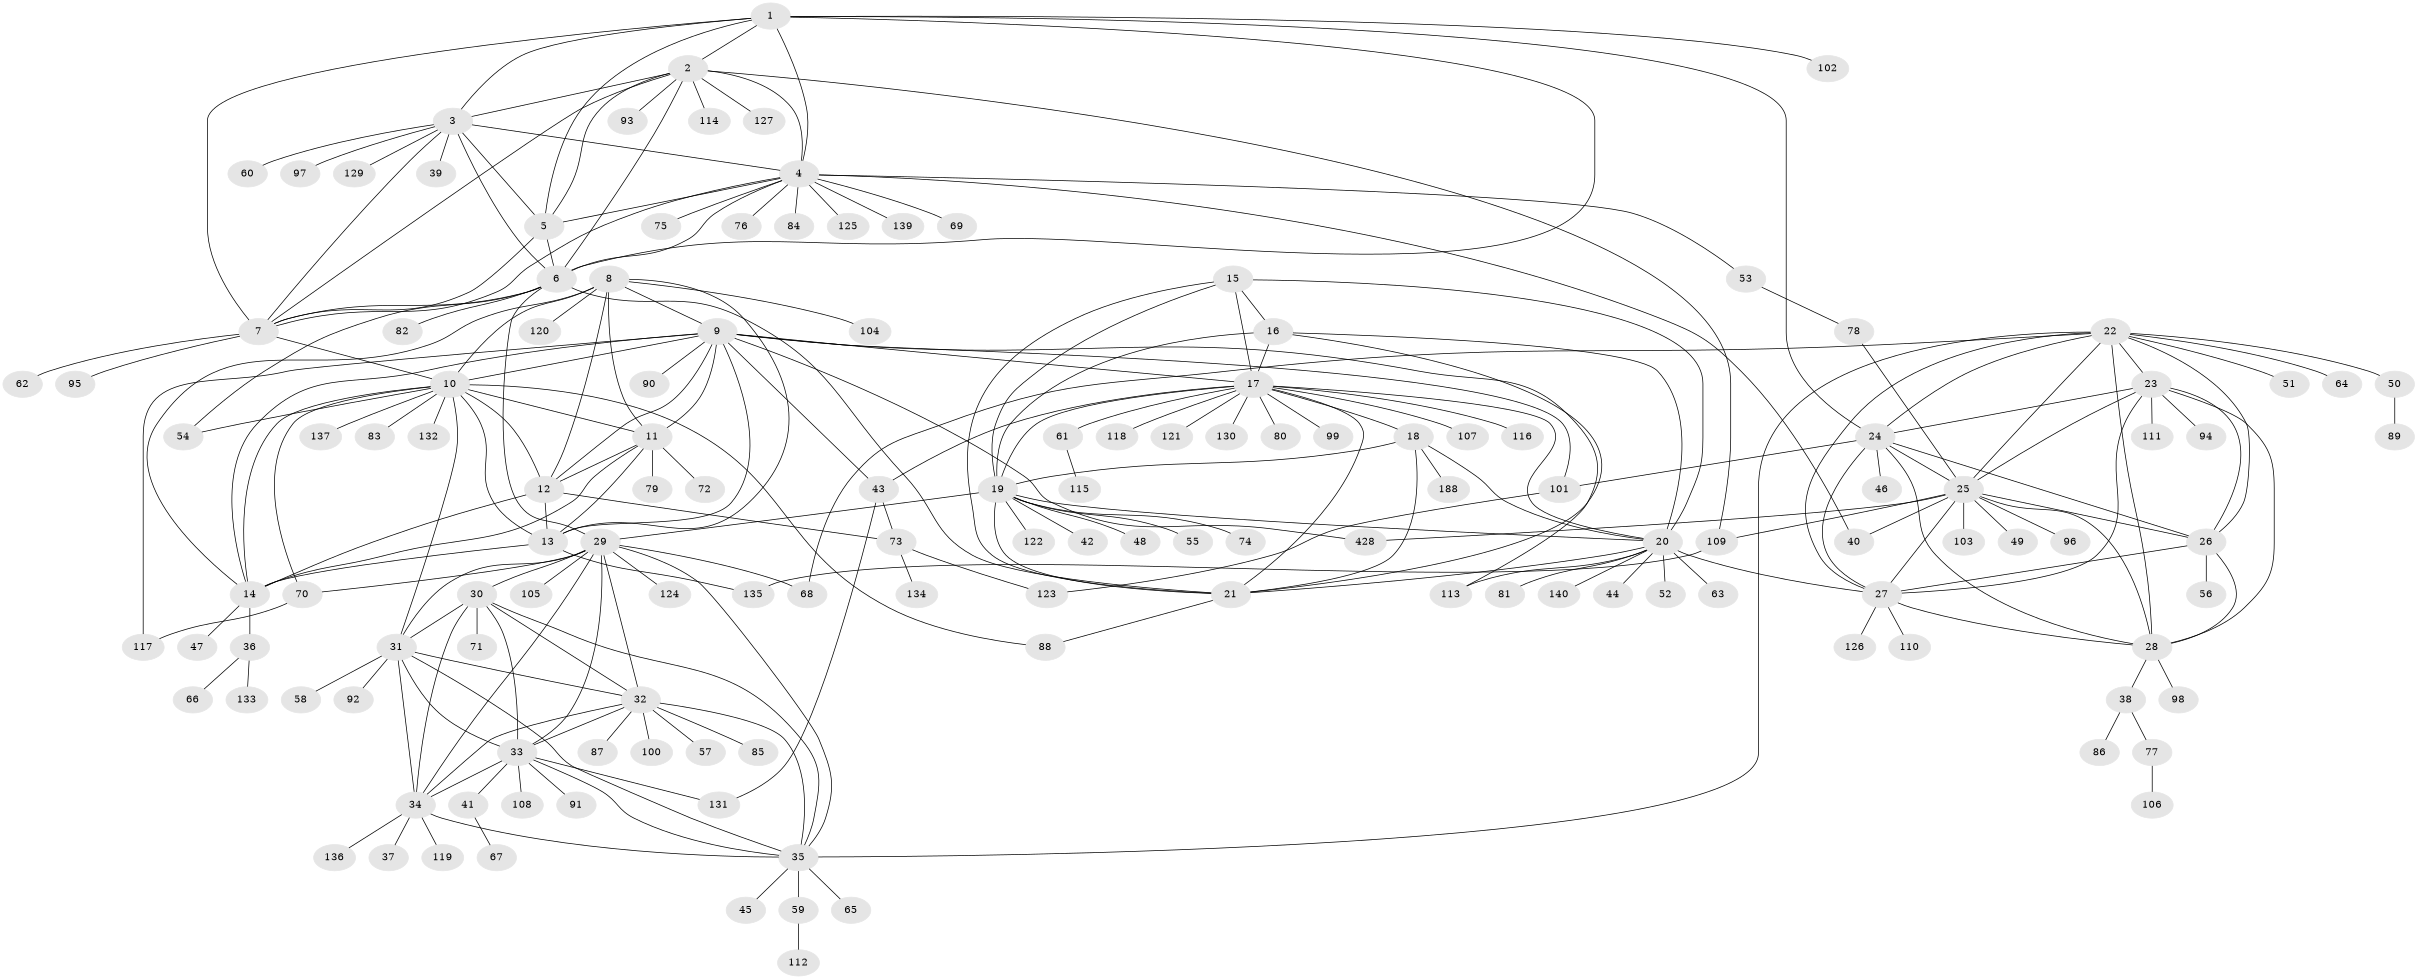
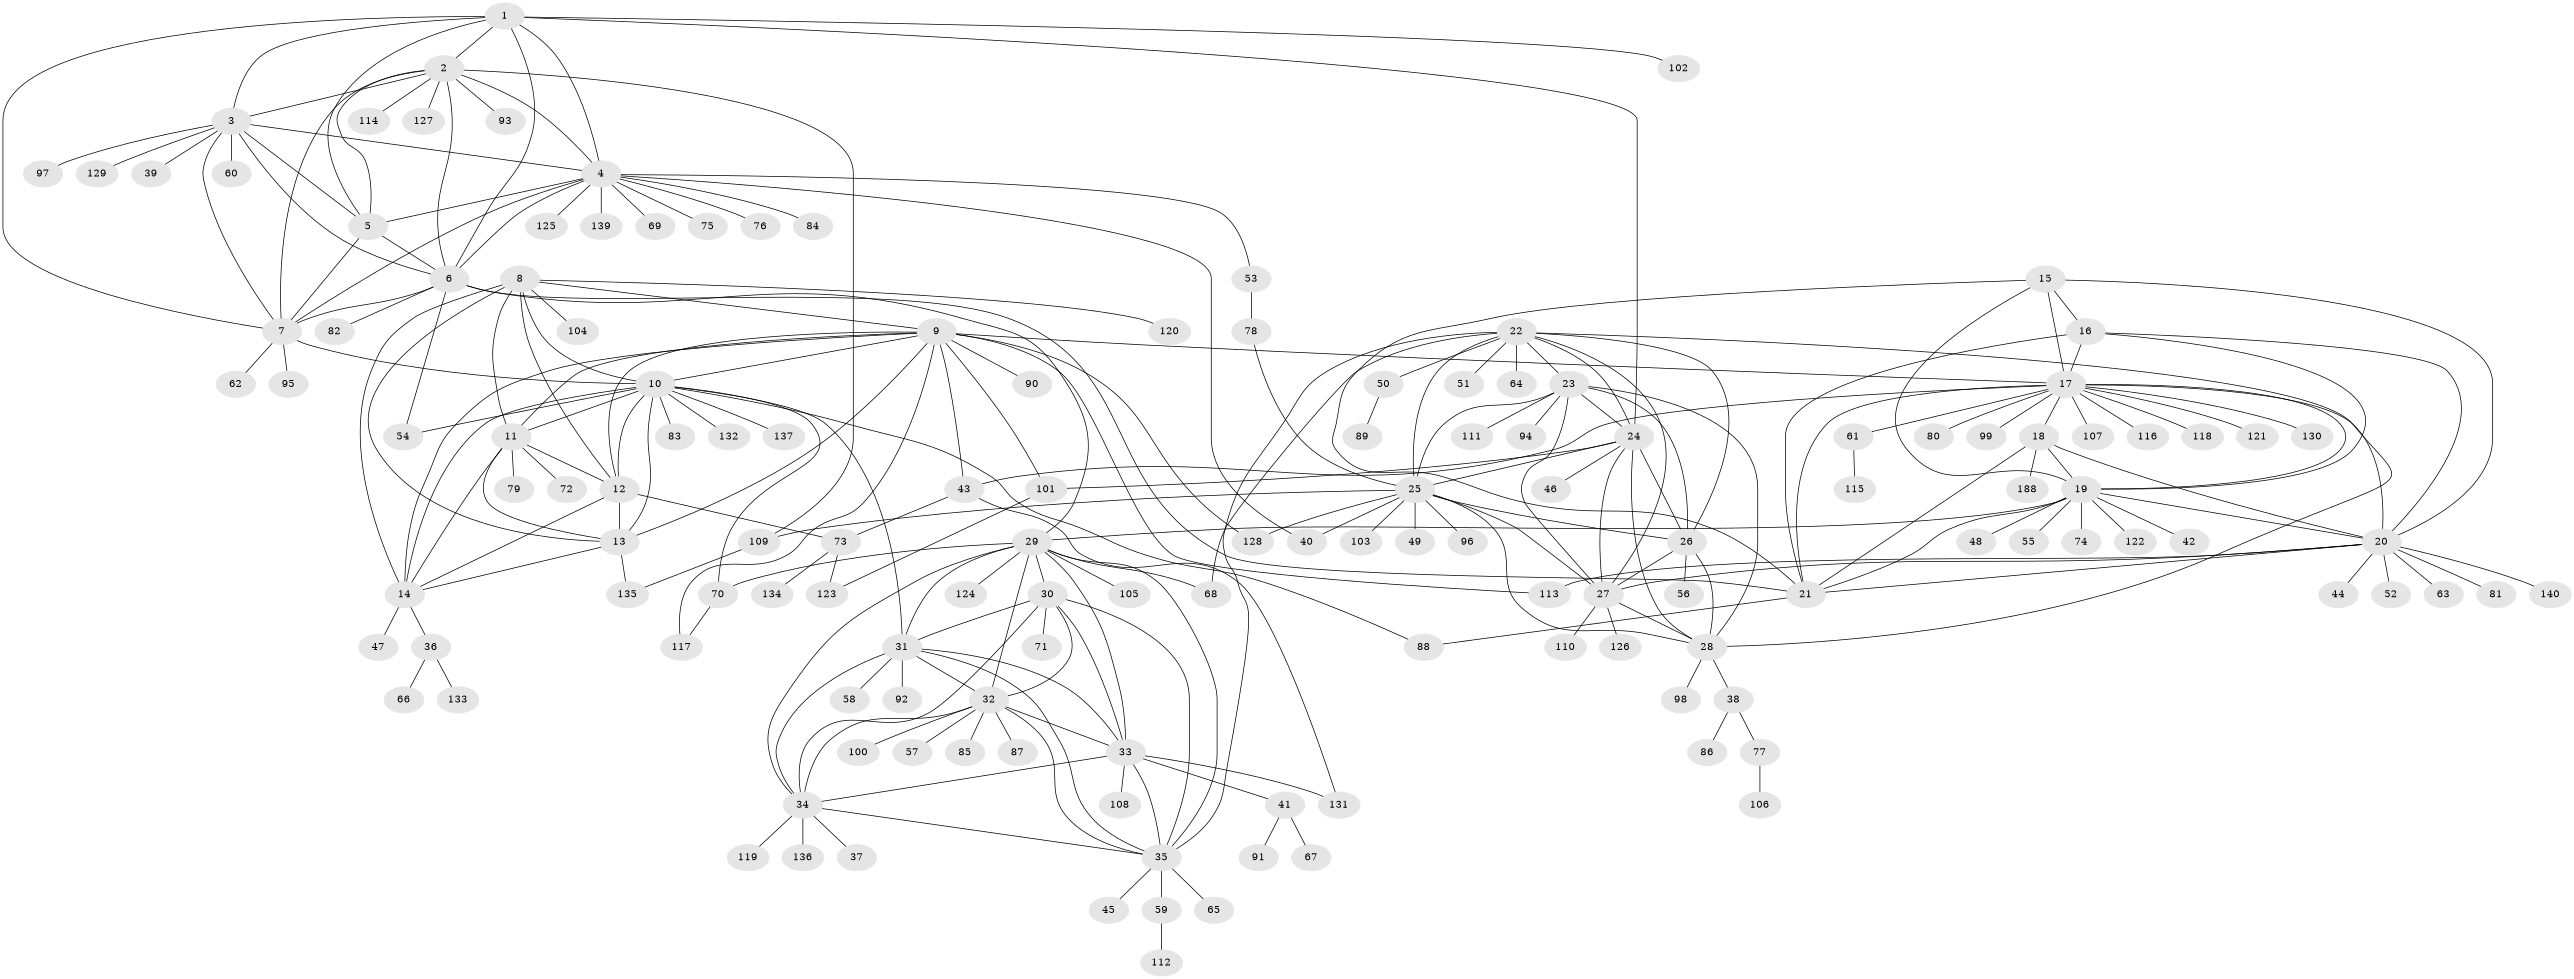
(1365, 542) -> (1253, 542)
(547, 779) -> (1272, 831)
